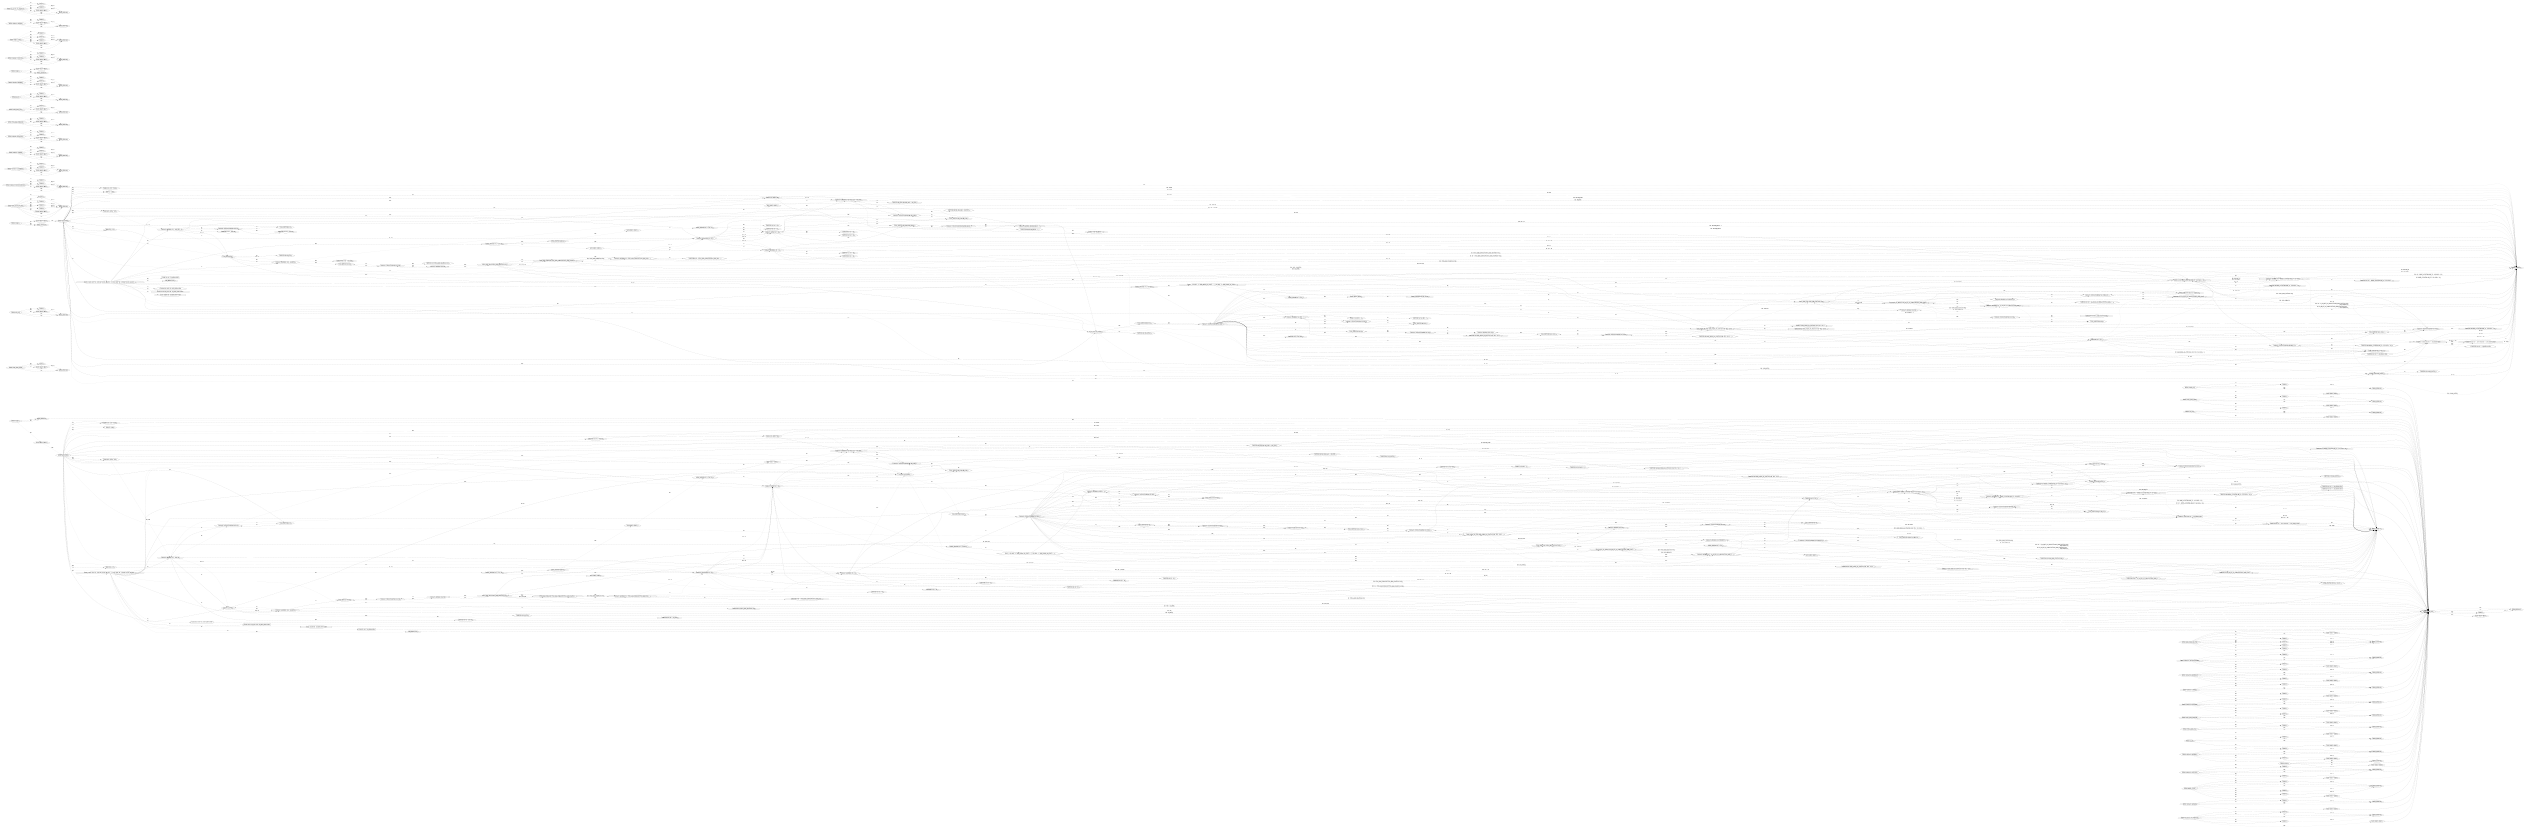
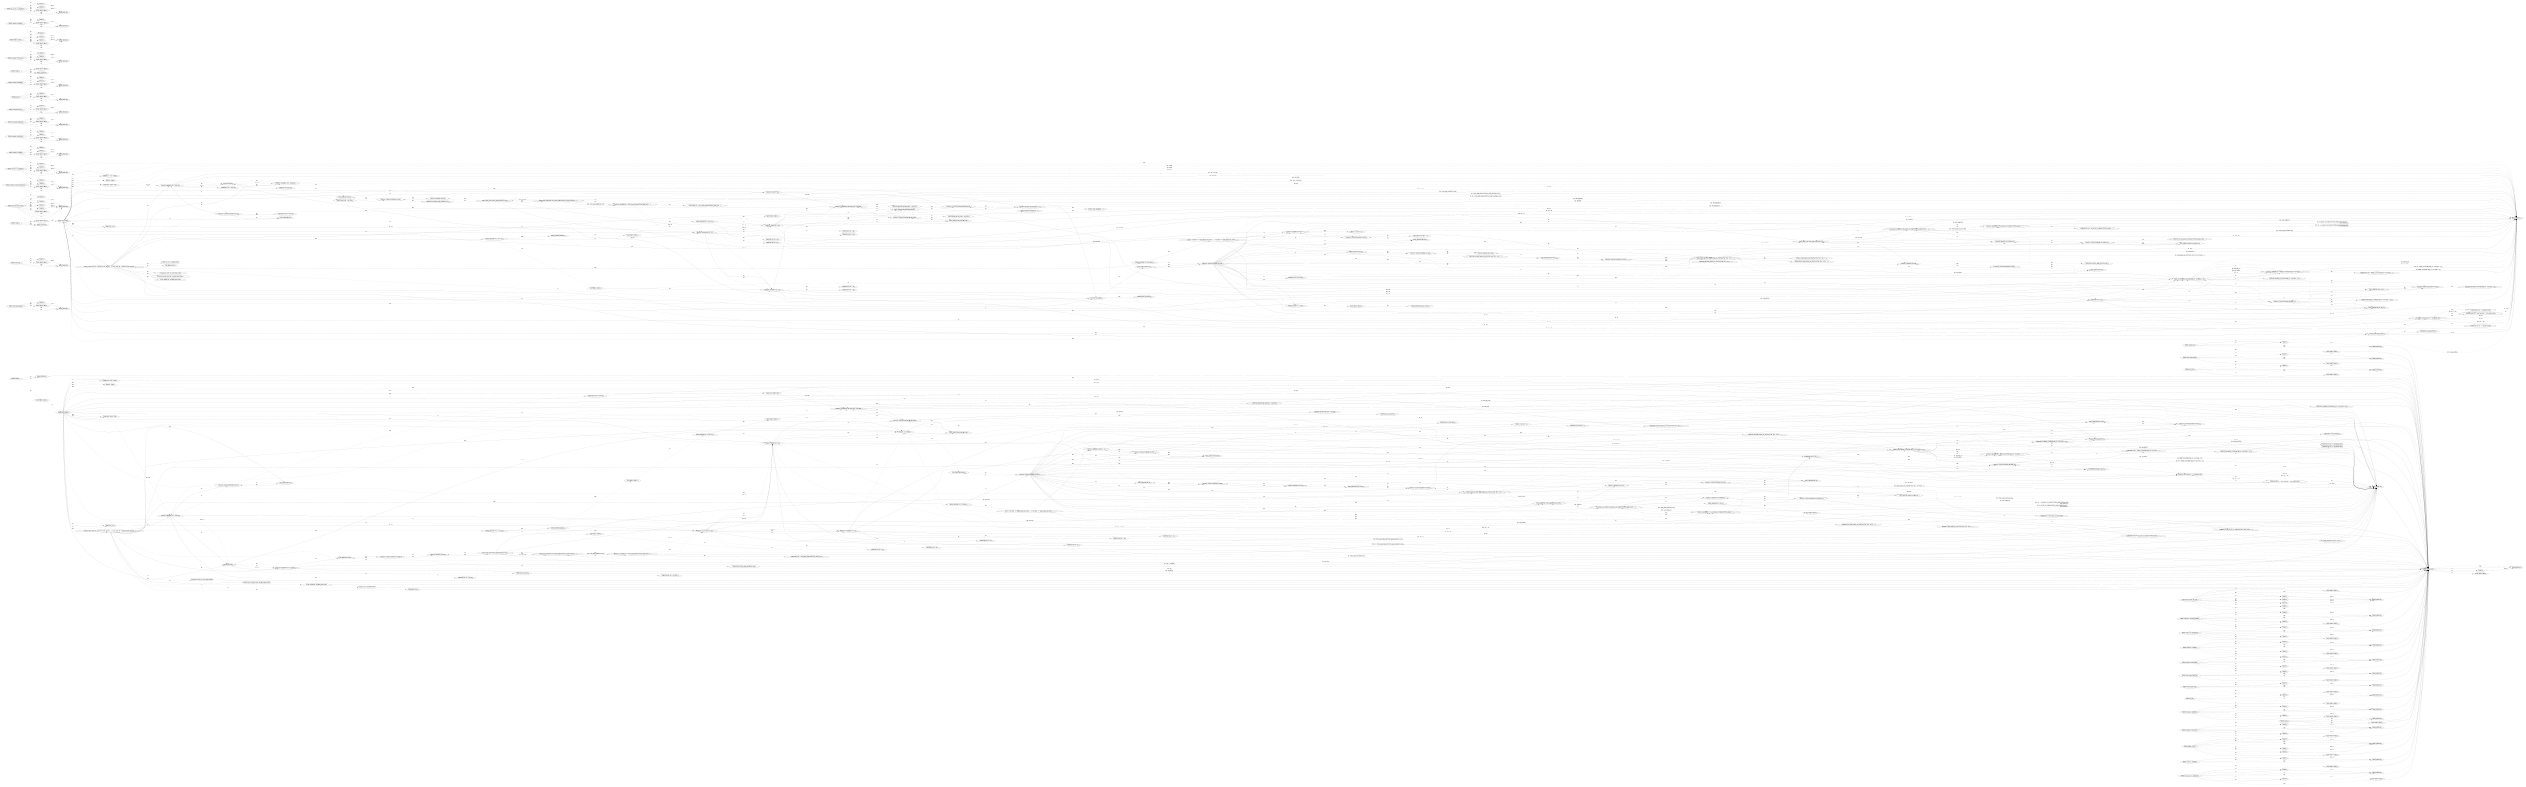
(2409, 350) -> (2449, 311)
